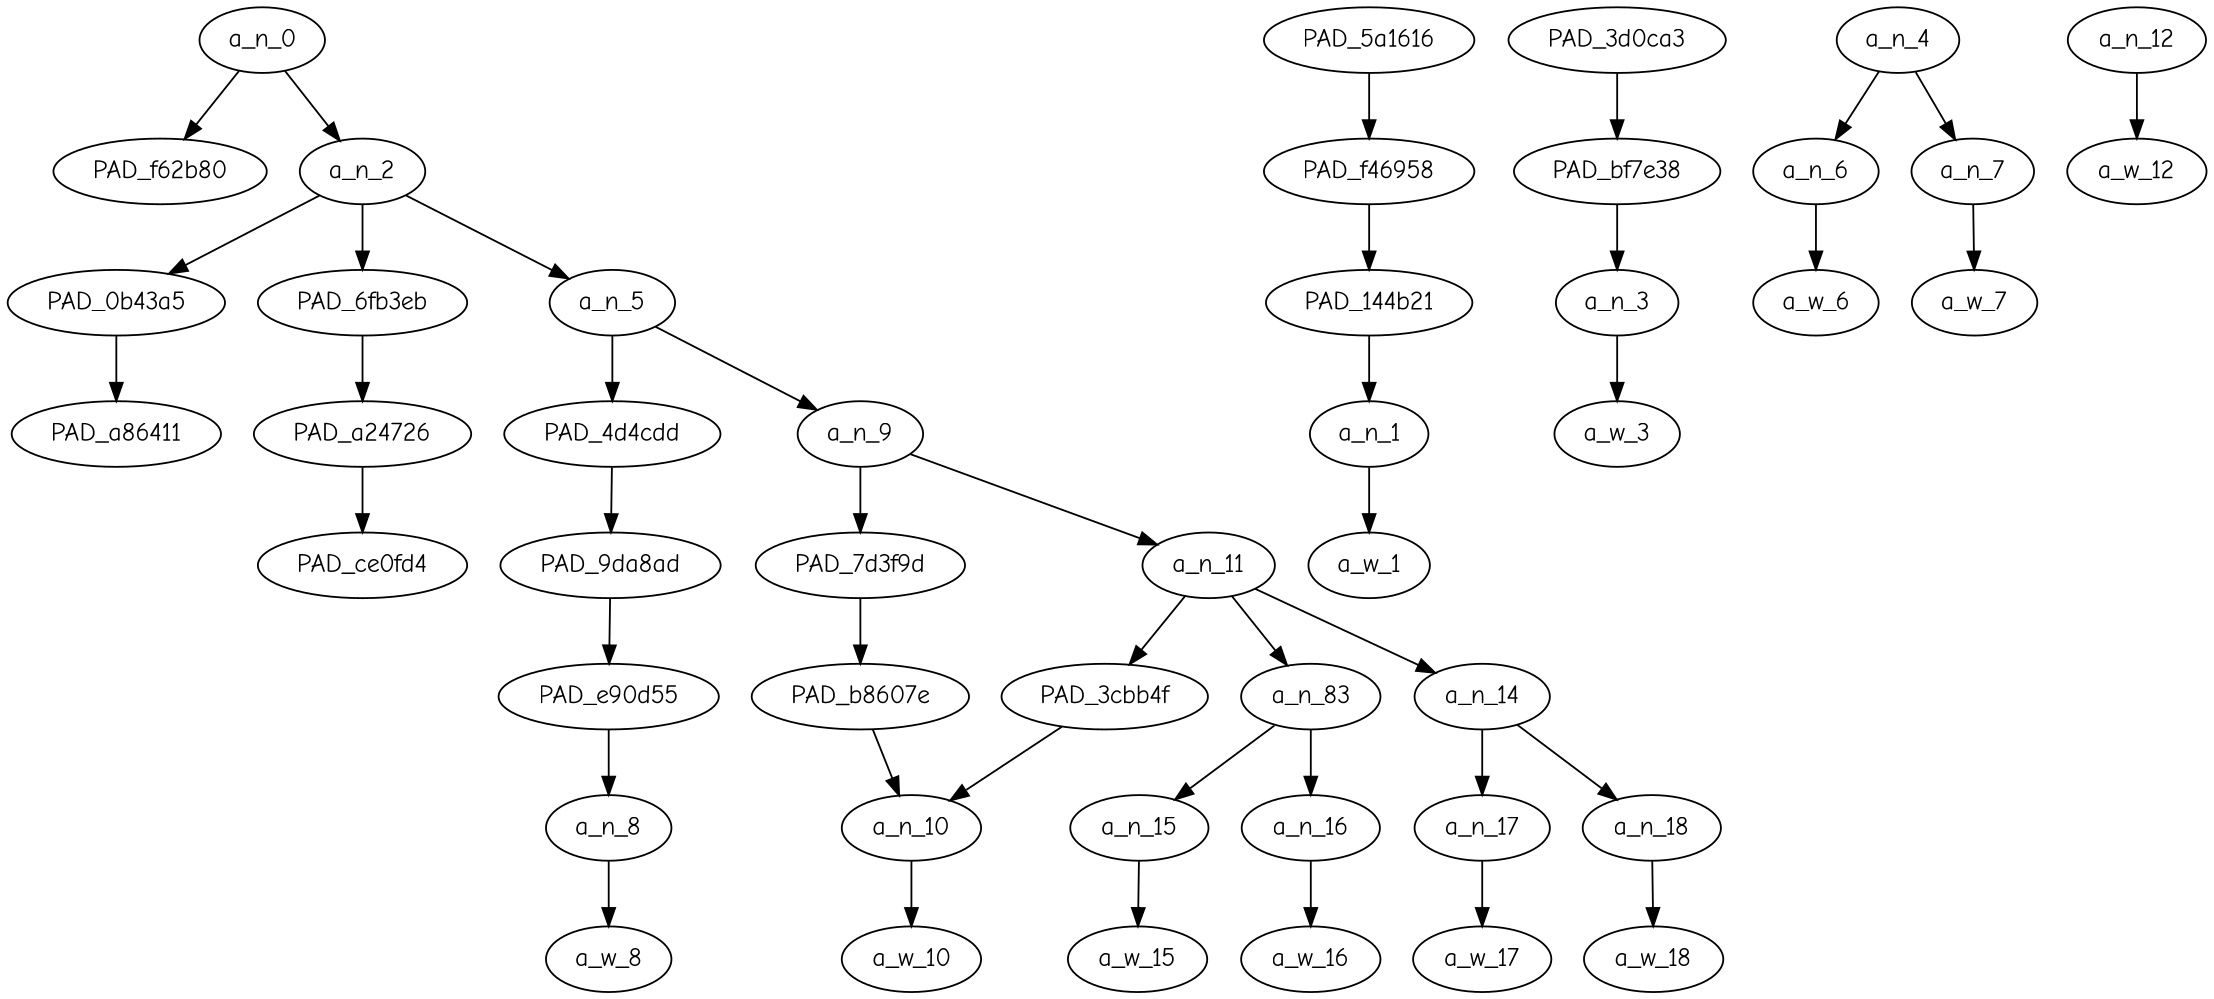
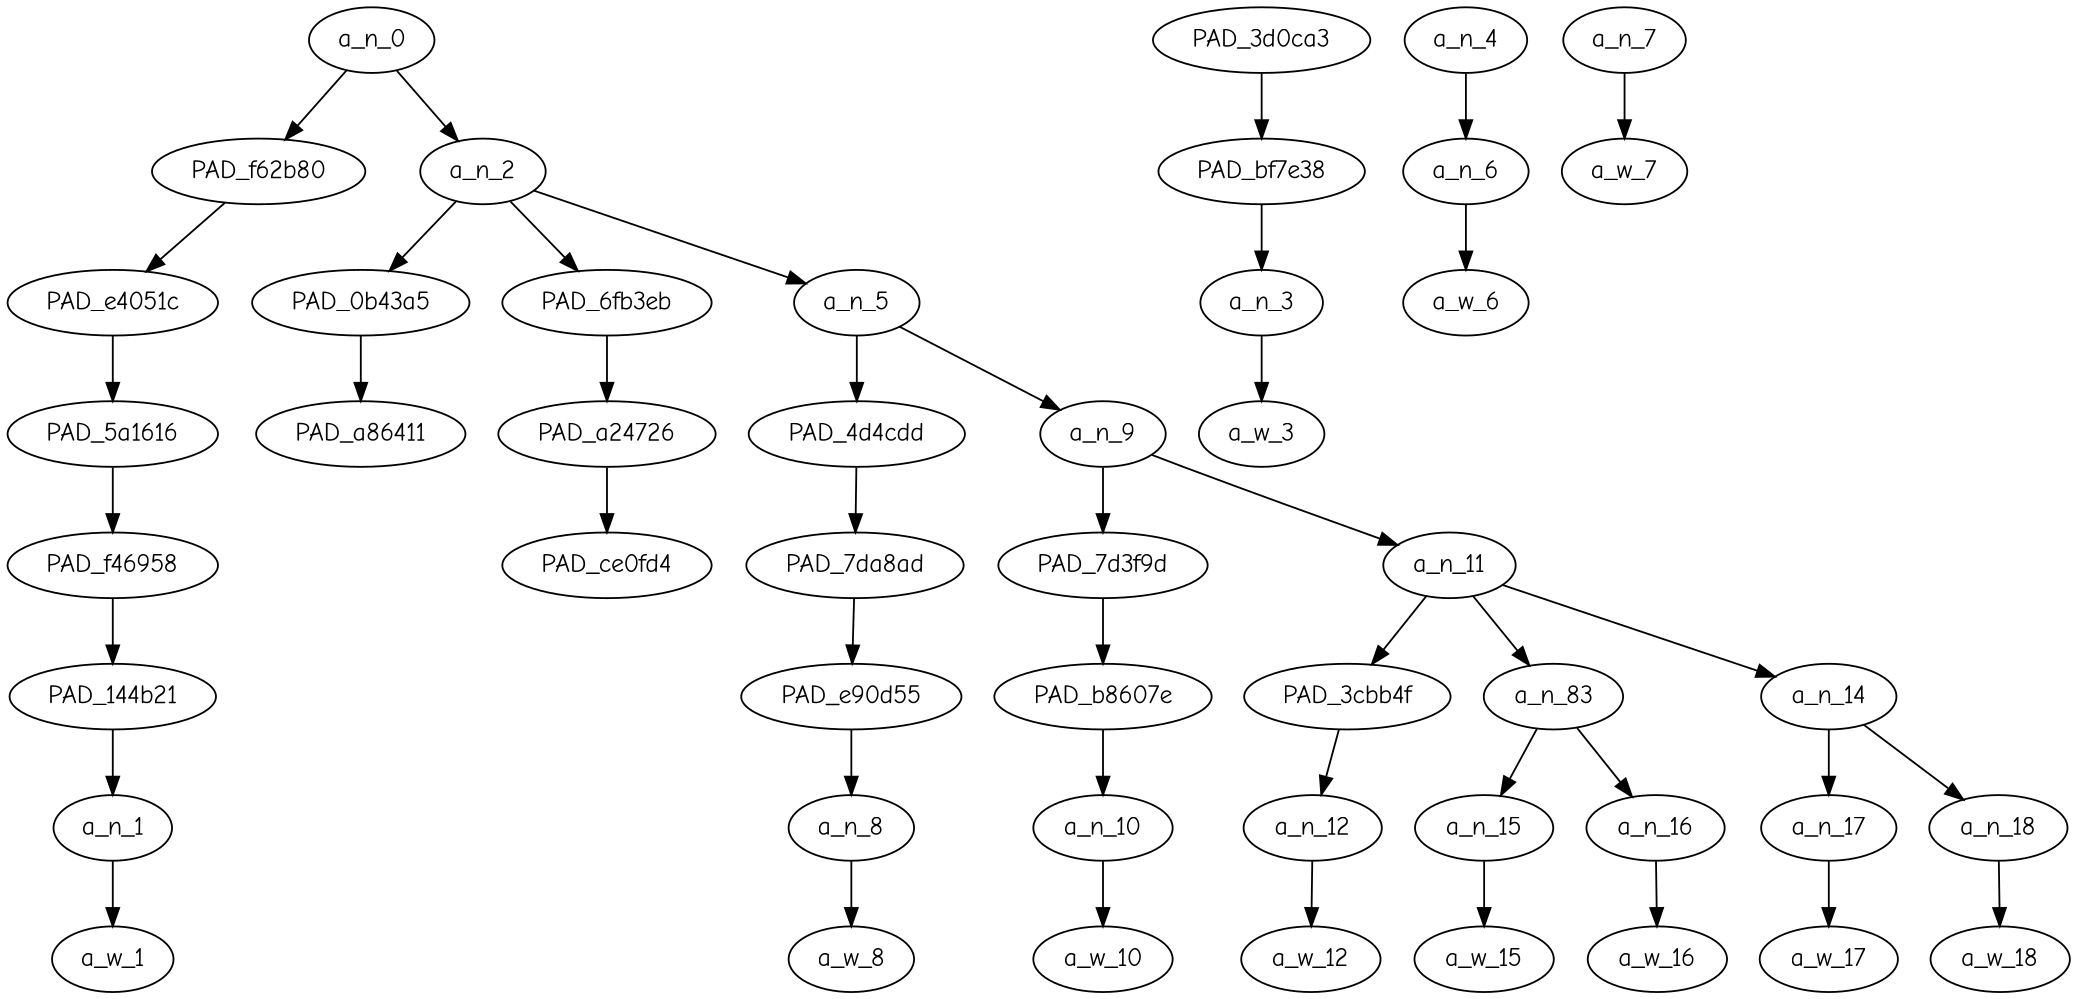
(1931, 98) -> none
none -> (113, 303)
(611, 565) -> (855, 565)
(1014, 758) -> (1333, 753)
